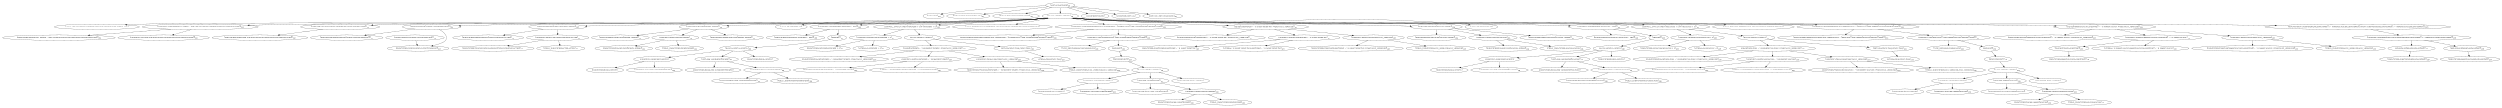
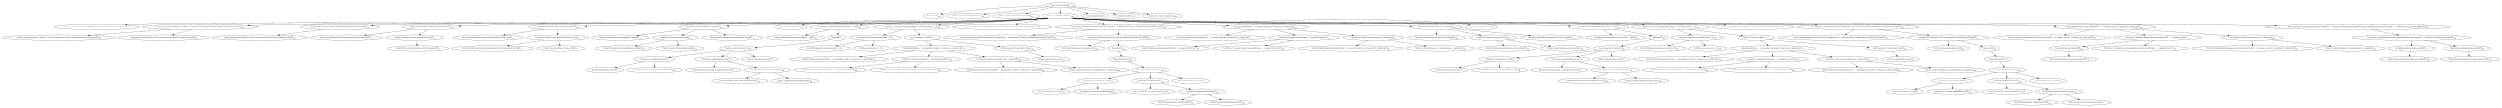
(446, 40) -> (424, 32)
